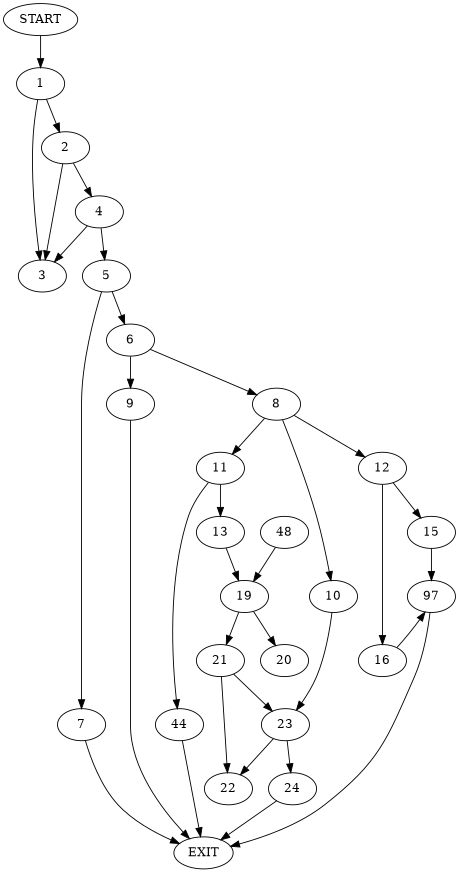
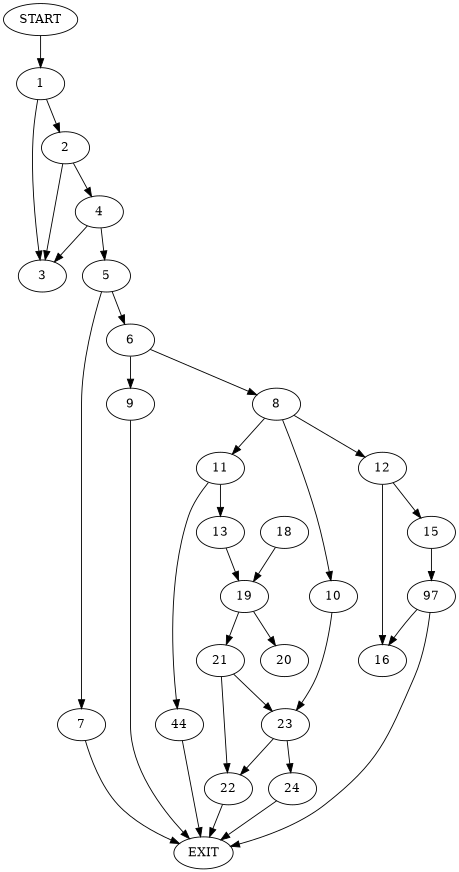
(285, 532) -> (285, 532)
(409, 634) -> (405, 623)
none -> (218, 816)
